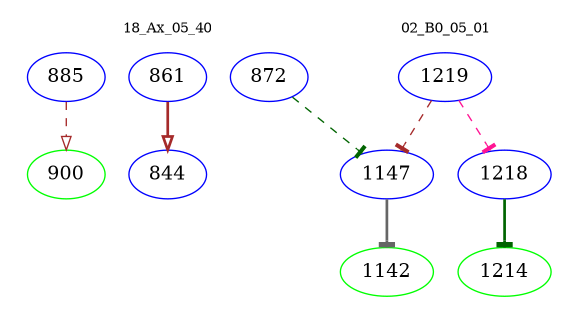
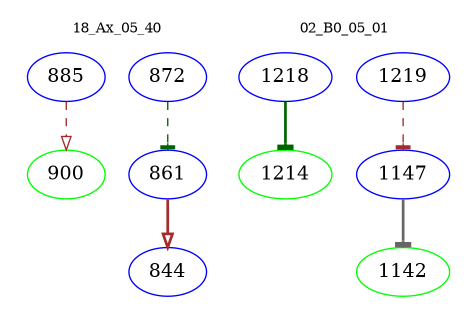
(310, 111) -> (168, 123)
(473, 123) -> none
